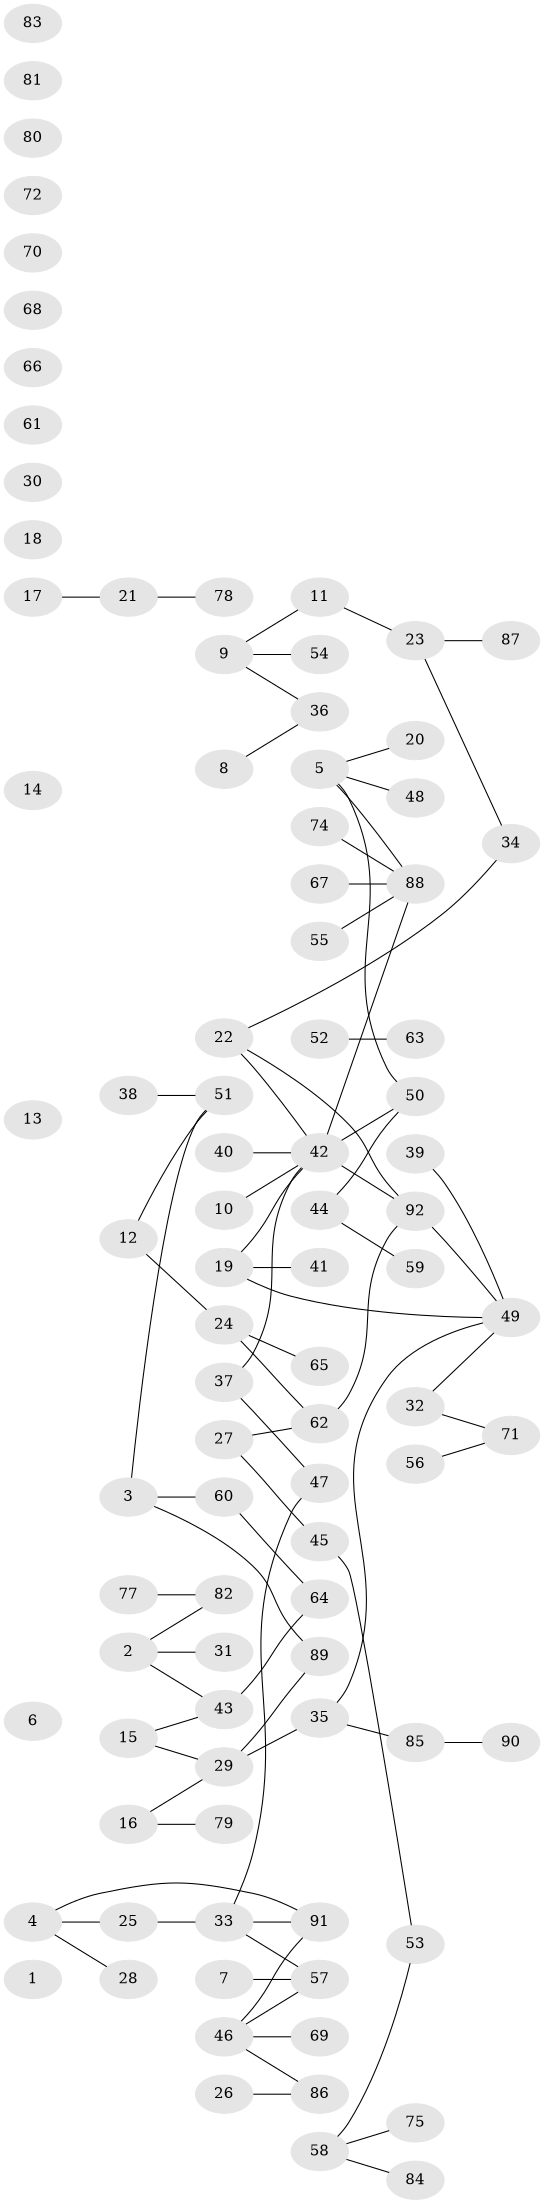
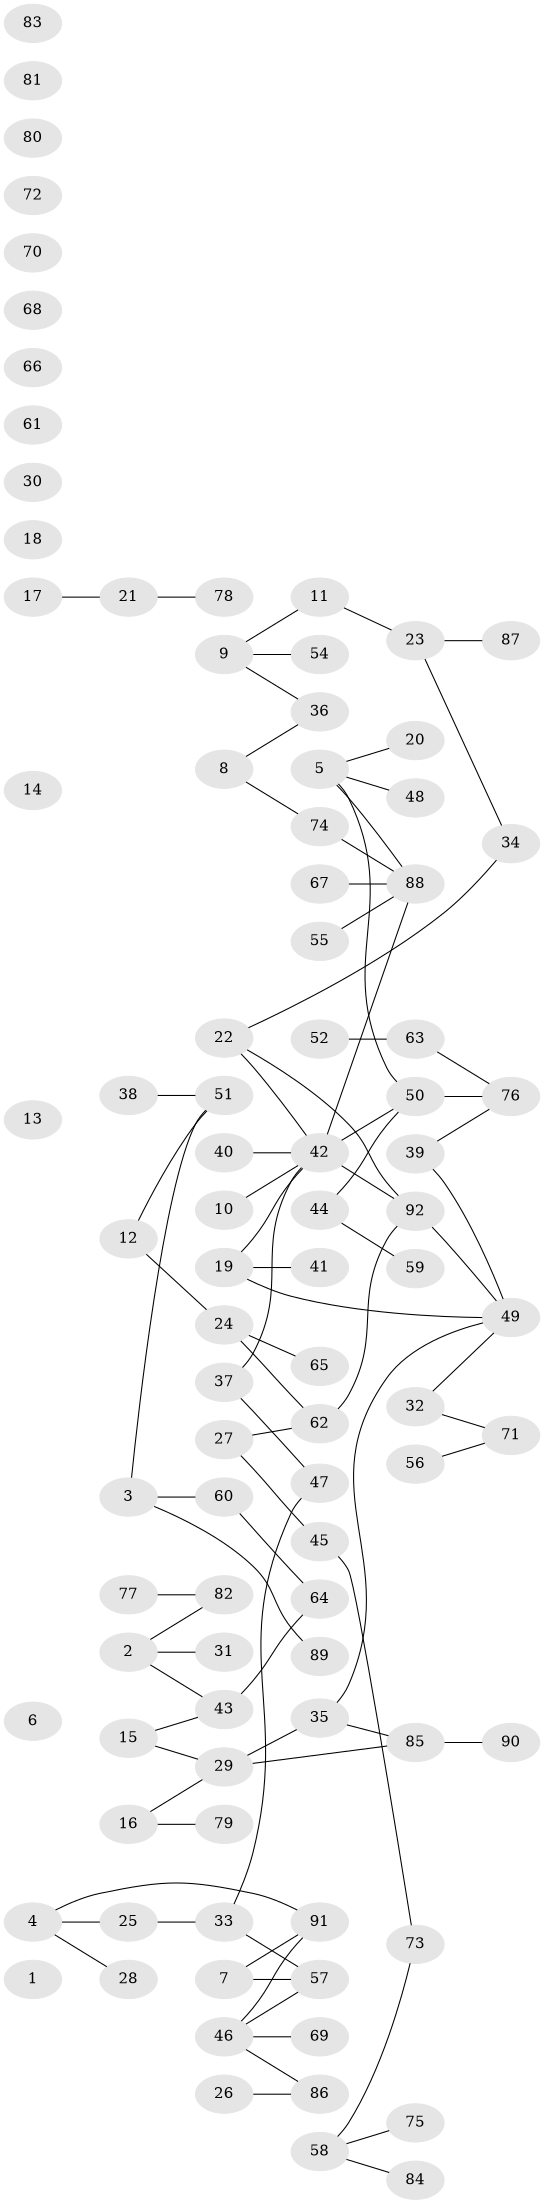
none -> (272, 798)
none -> (511, 1096)
(273, 1712) -> (320, 1755)
(272, 1922) -> (266, 1955)
(415, 1944) -> (415, 1944)
